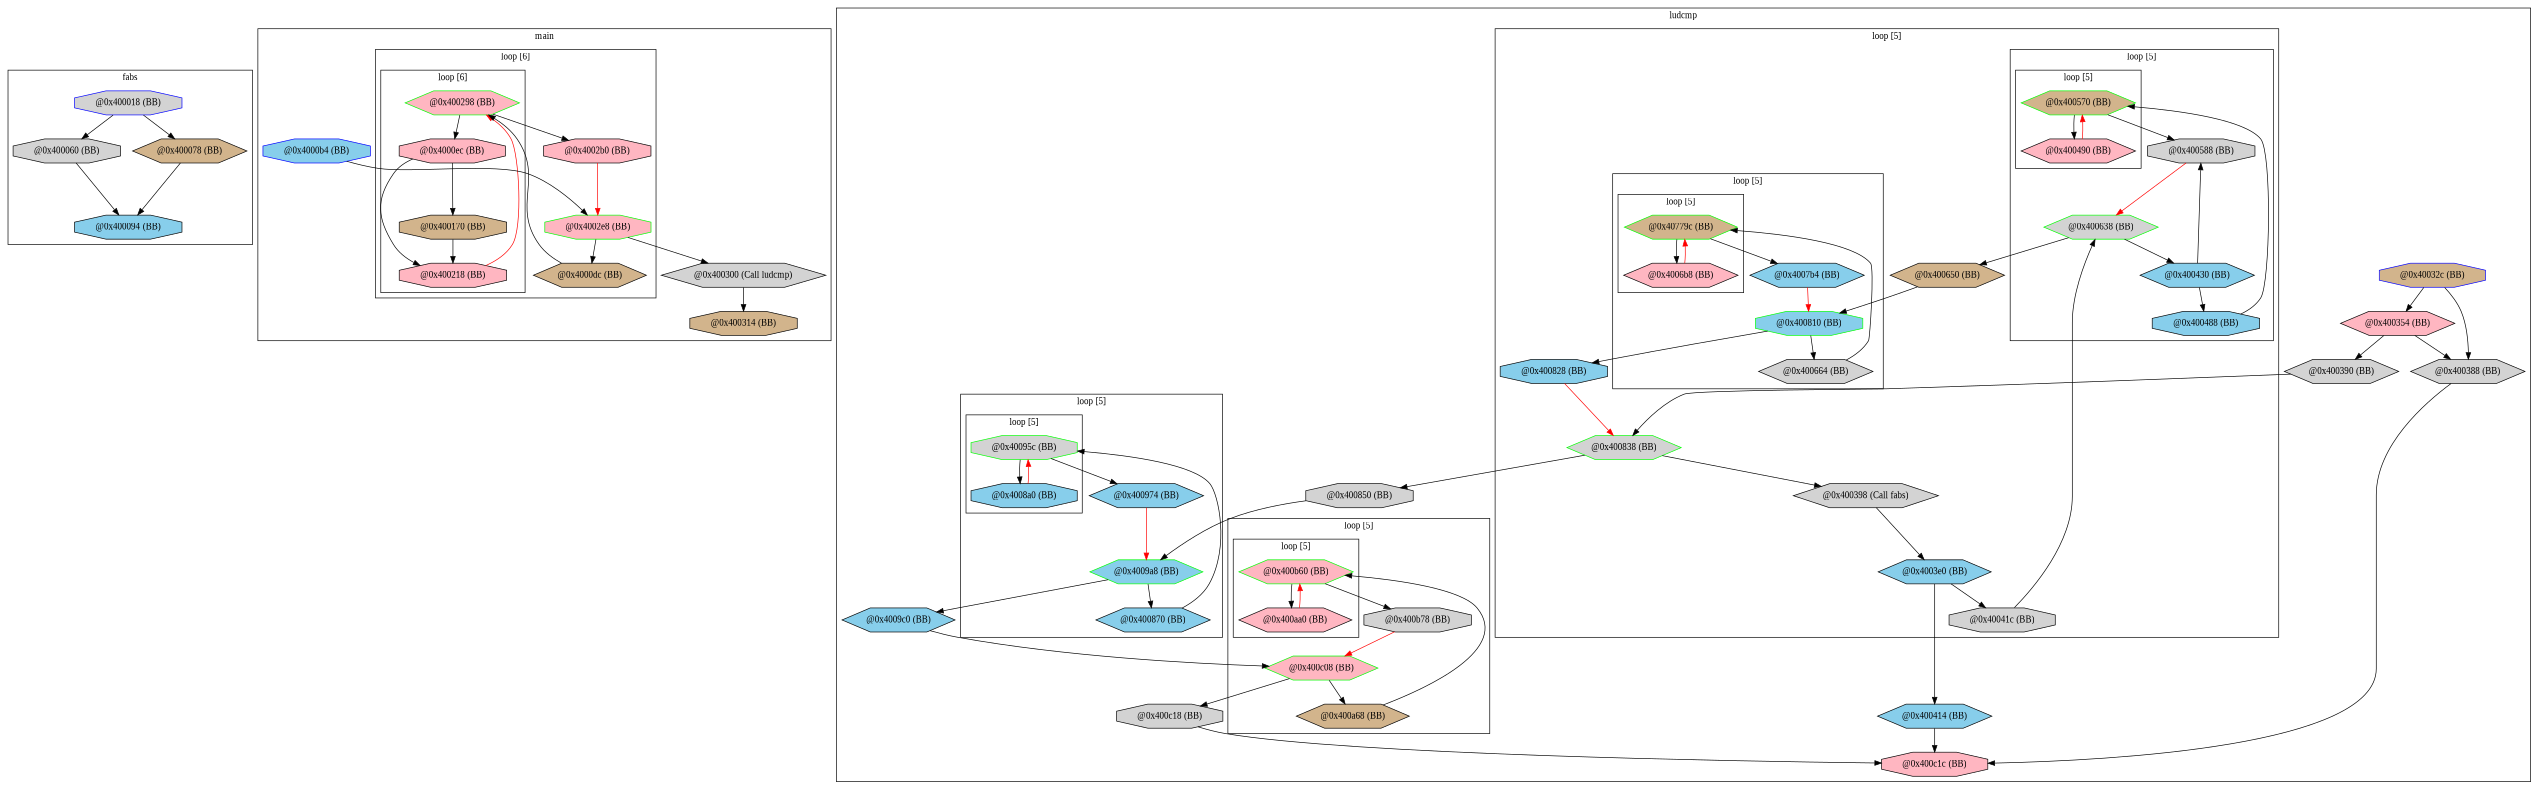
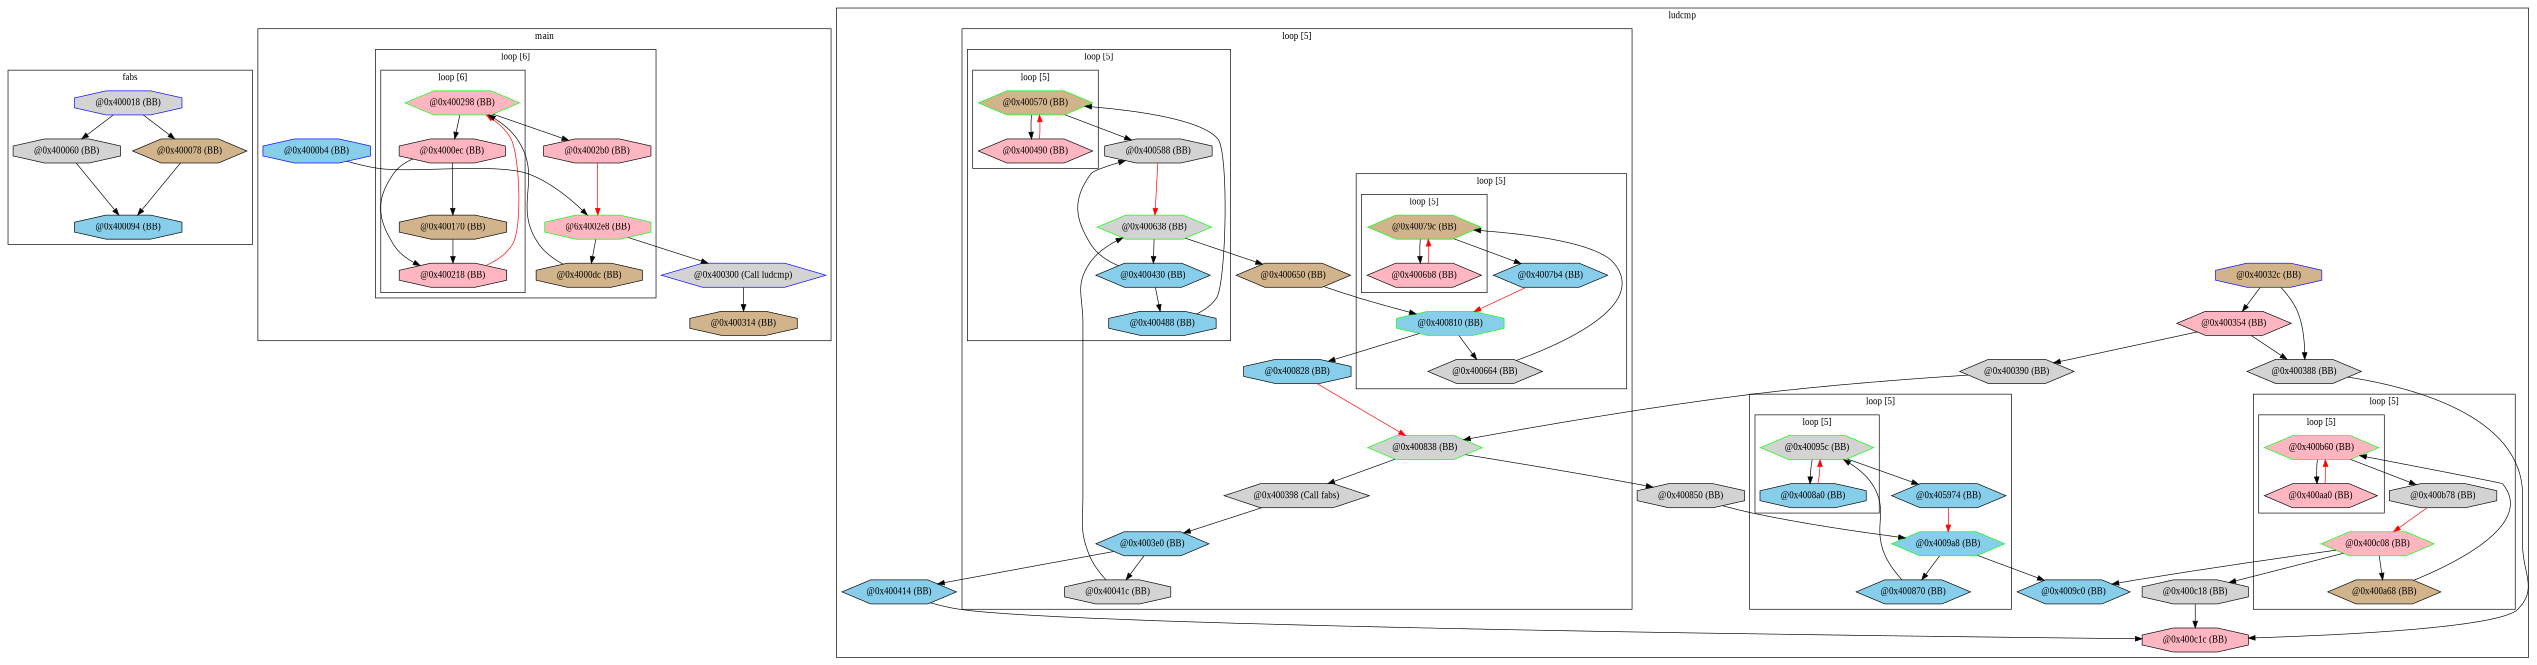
(598, 227) -> (598, 227)
(1681, 227) -> (1424, 227)
(590, 275) -> (589, 275)
(744, 275) -> (744, 275)
(1024, 448) -> (1817, 448)
(1146, 496) -> (1949, 496)
(1095, 655) -> (2227, 566)
